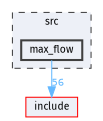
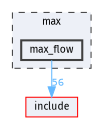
(52, 22) -> (52, 22)
